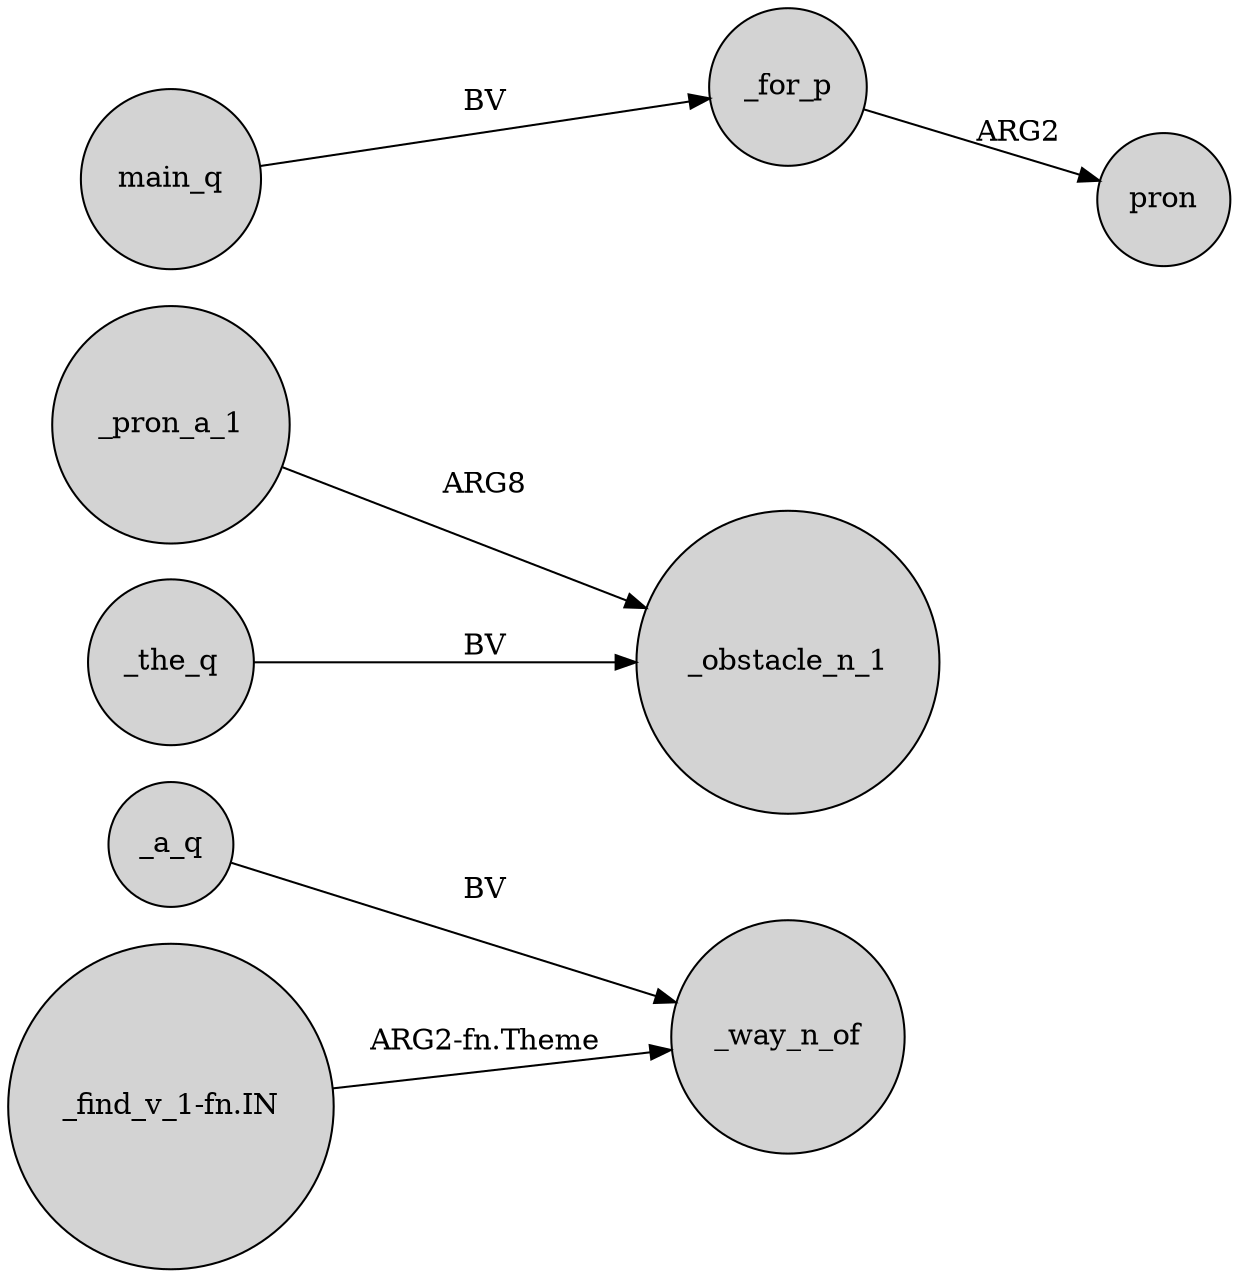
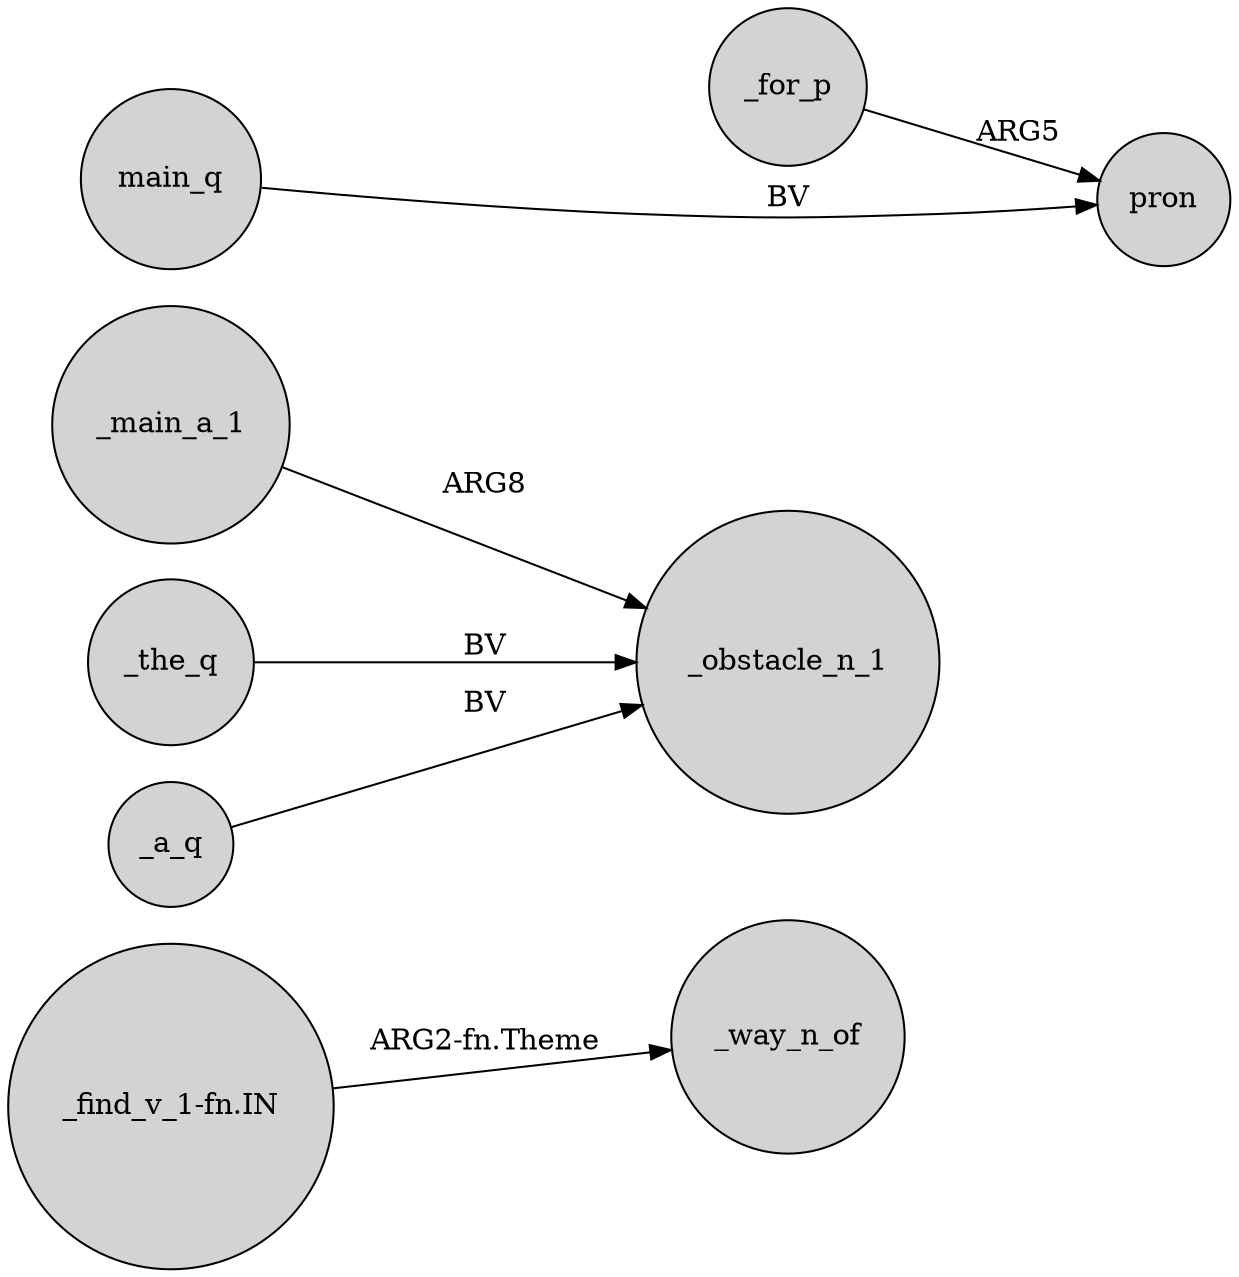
(1018, 133) -> (1018, 133)
(475, 134) -> (669, 215)
(171, 425) -> (171, 425)
(444, 929) -> (426, 769)
